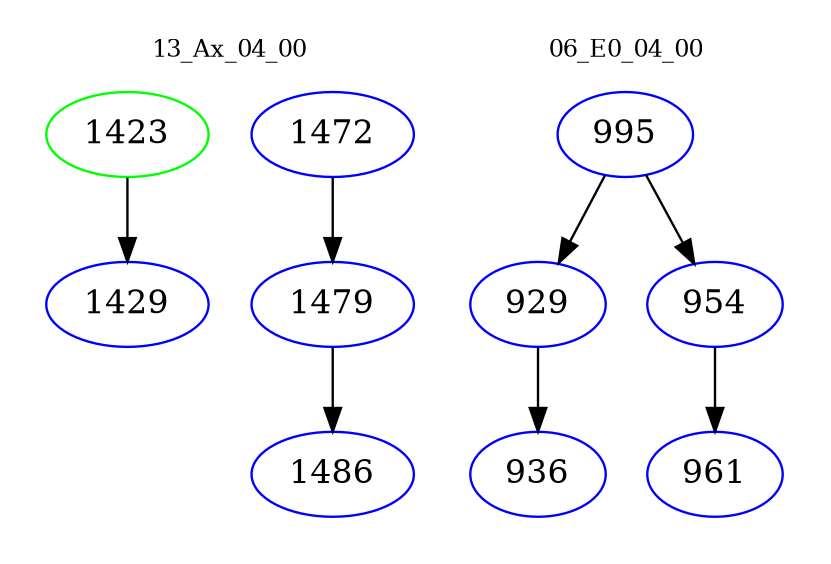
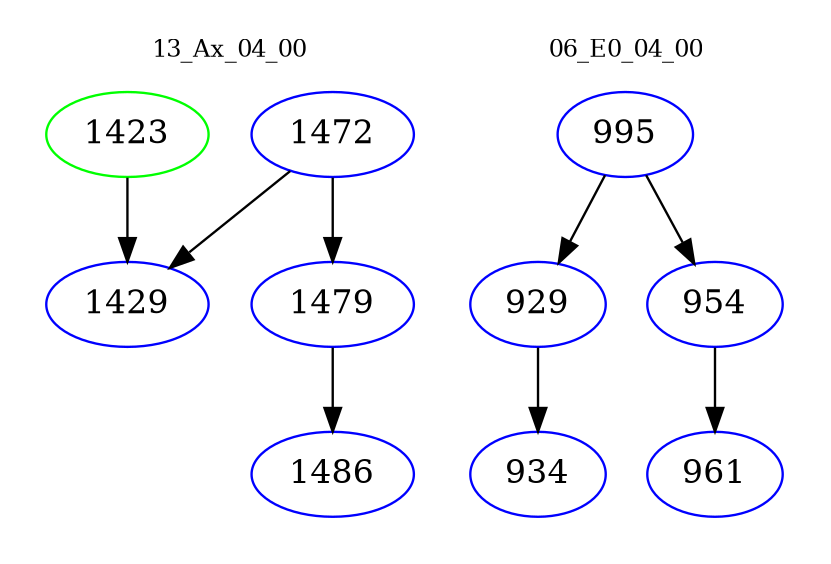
none -> (240, 212)
(538, 474) -> (538, 474)
